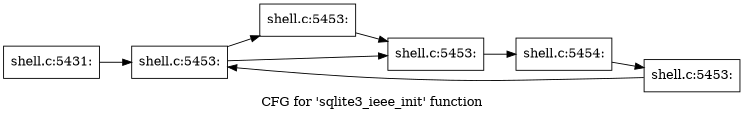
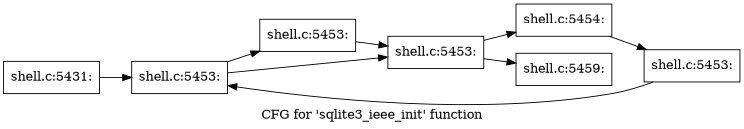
none -> (564, 69)
